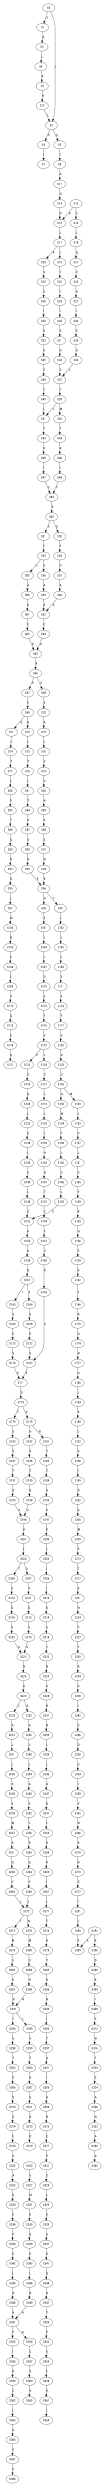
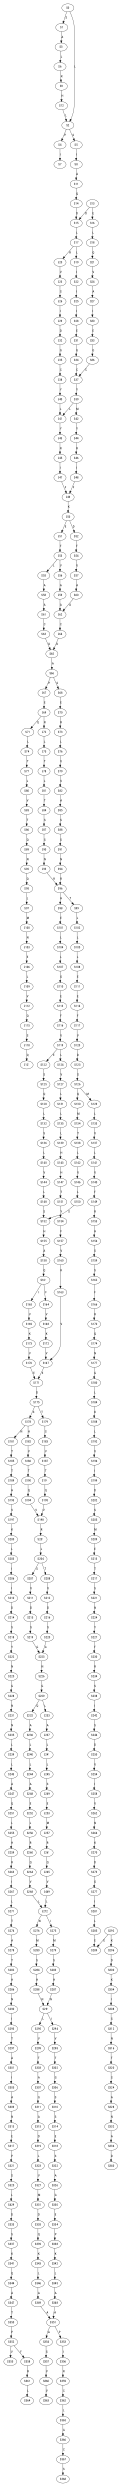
none -> (38, 2155)
(46, 2370) -> (18, 2351)
